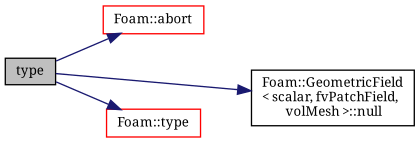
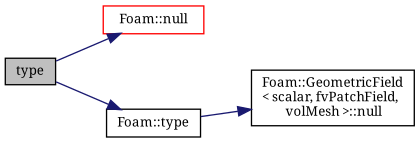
(154, 20) -> (154, 20)
(147, 82) -> (219, 114)
(154, 123) -> (154, 123)
